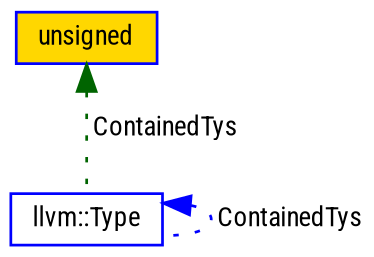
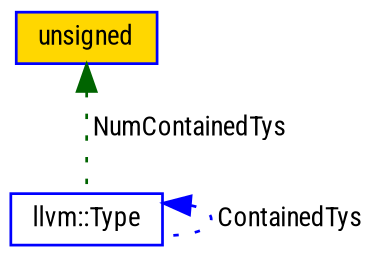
(162, 129) -> (187, 129)
